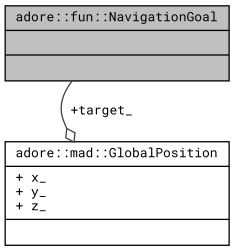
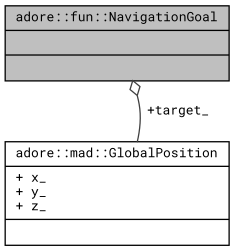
(62, 103) -> (140, 119)
